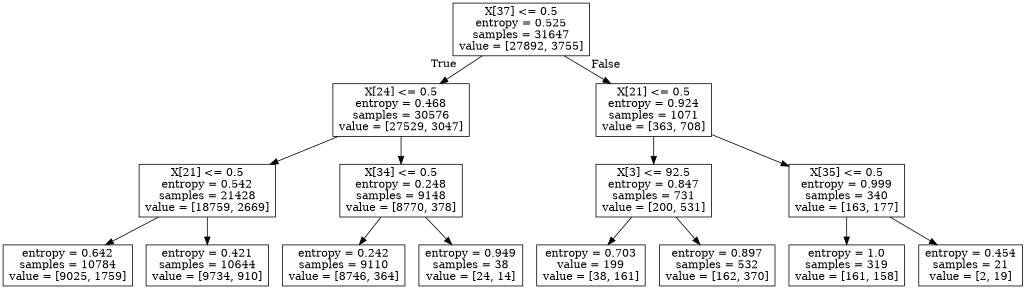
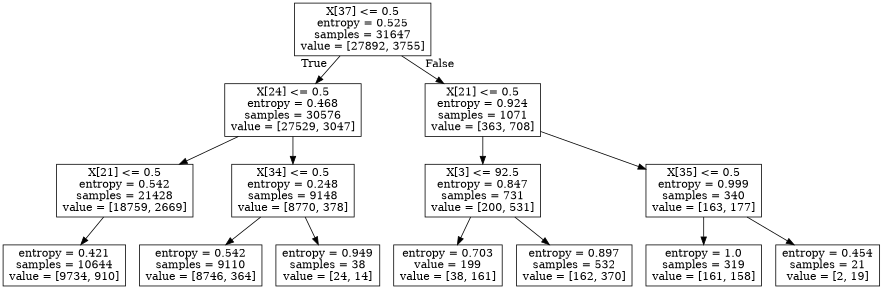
(68, 265) -> none
(344, 265) -> (201, 265)
